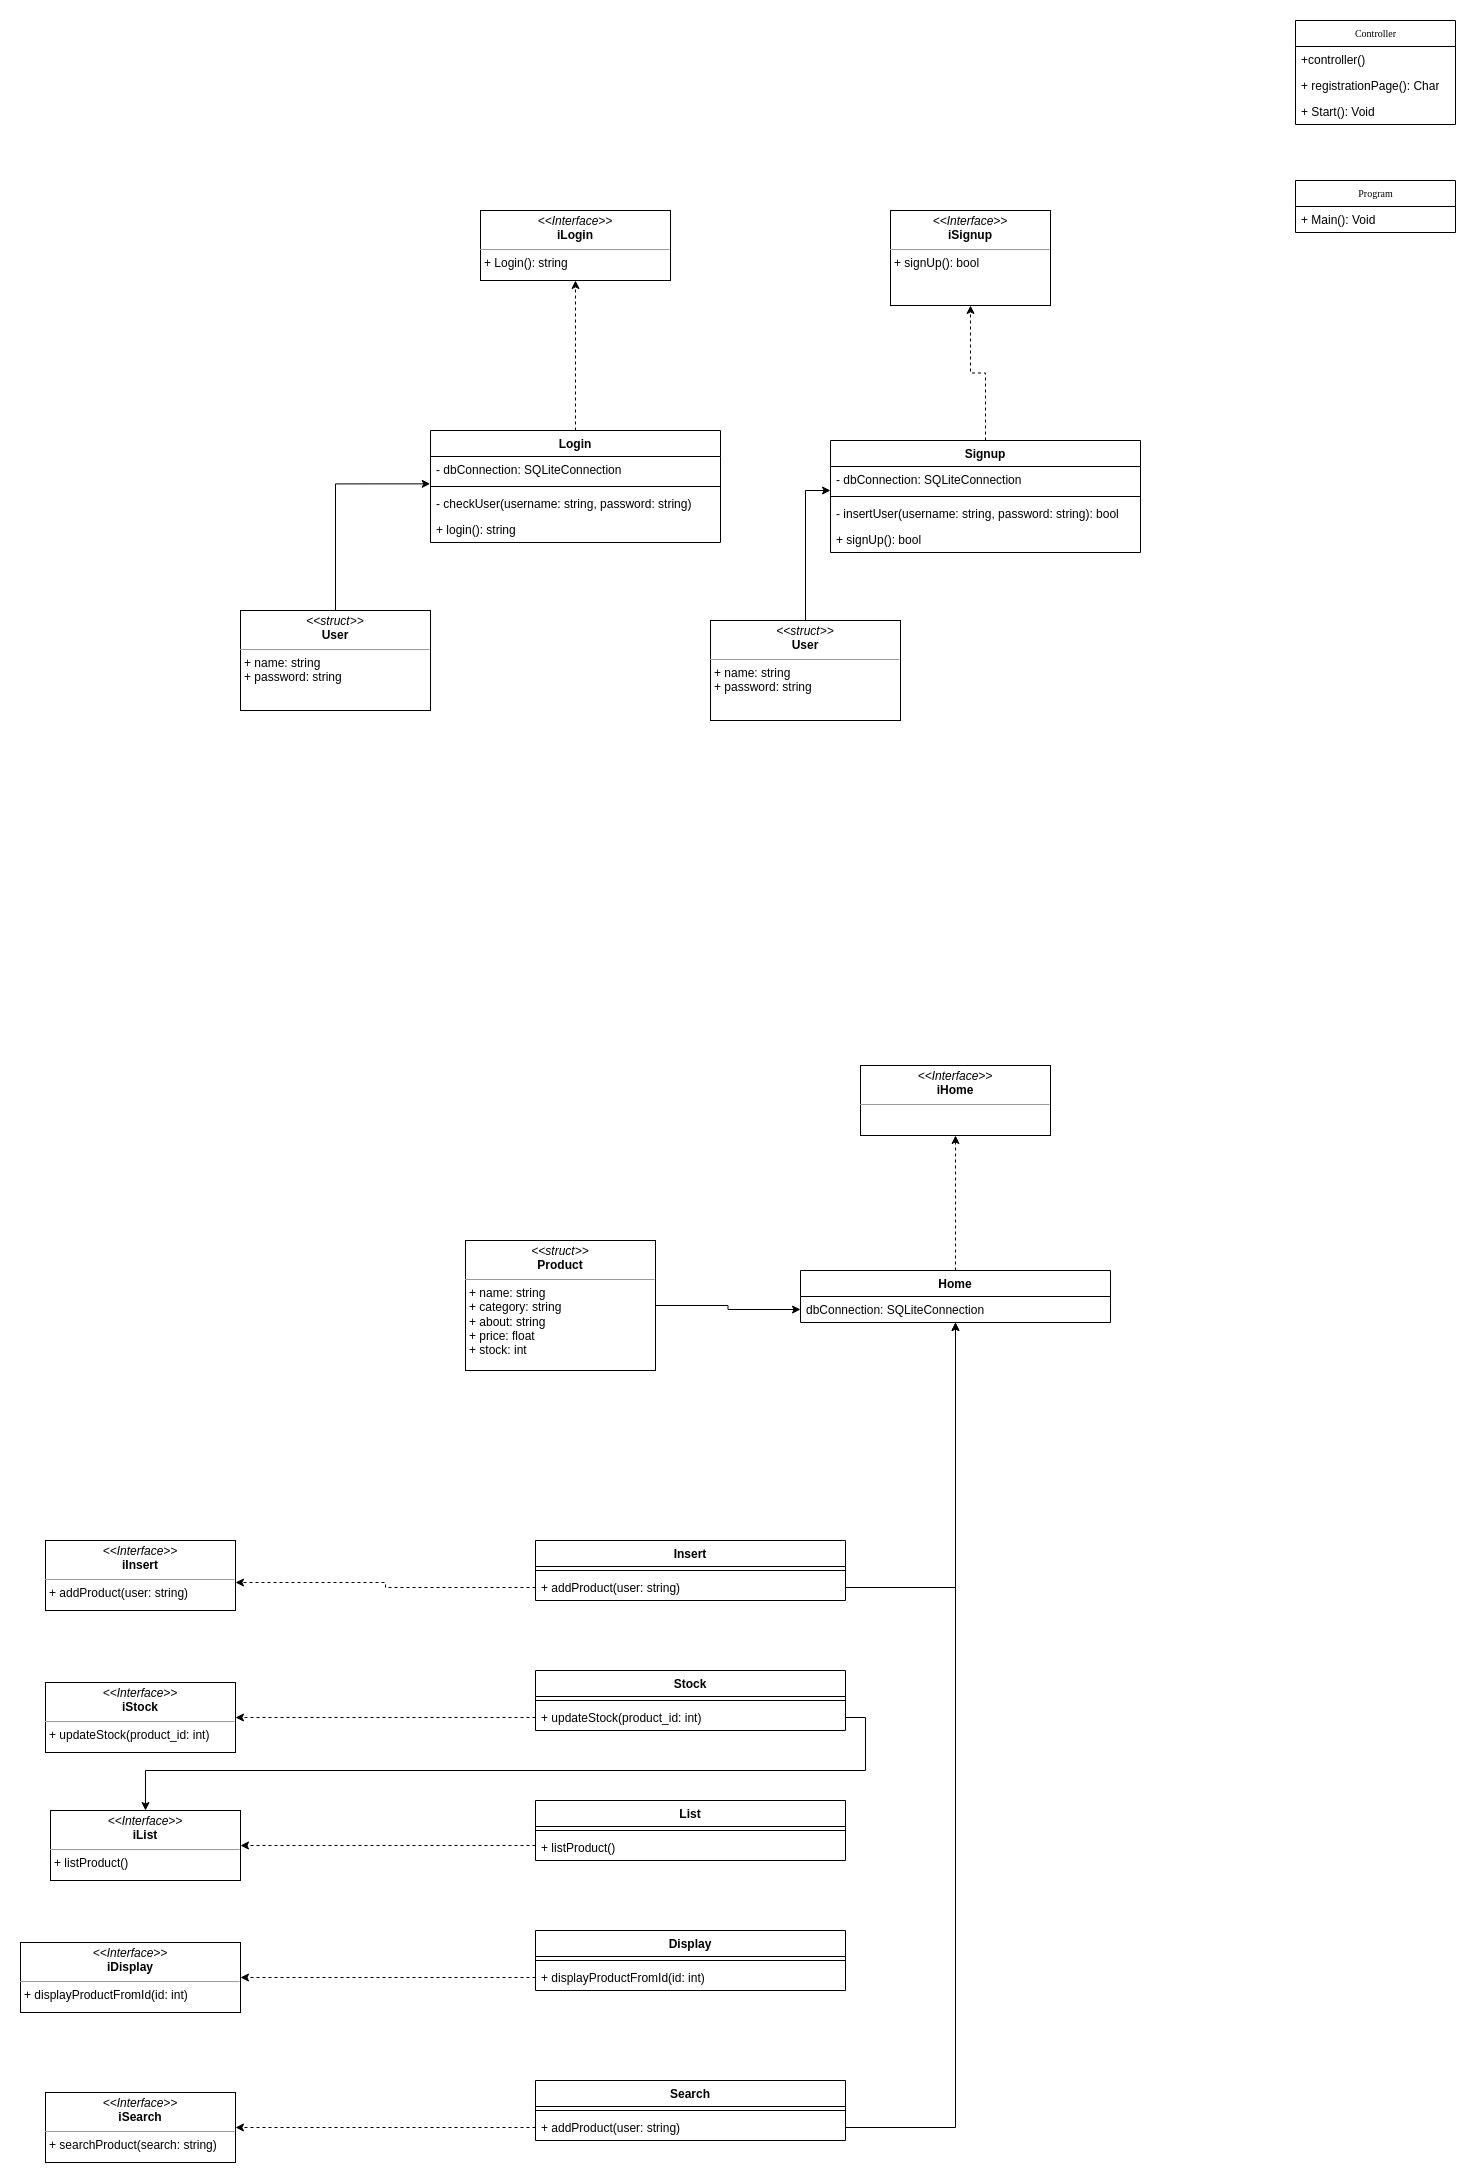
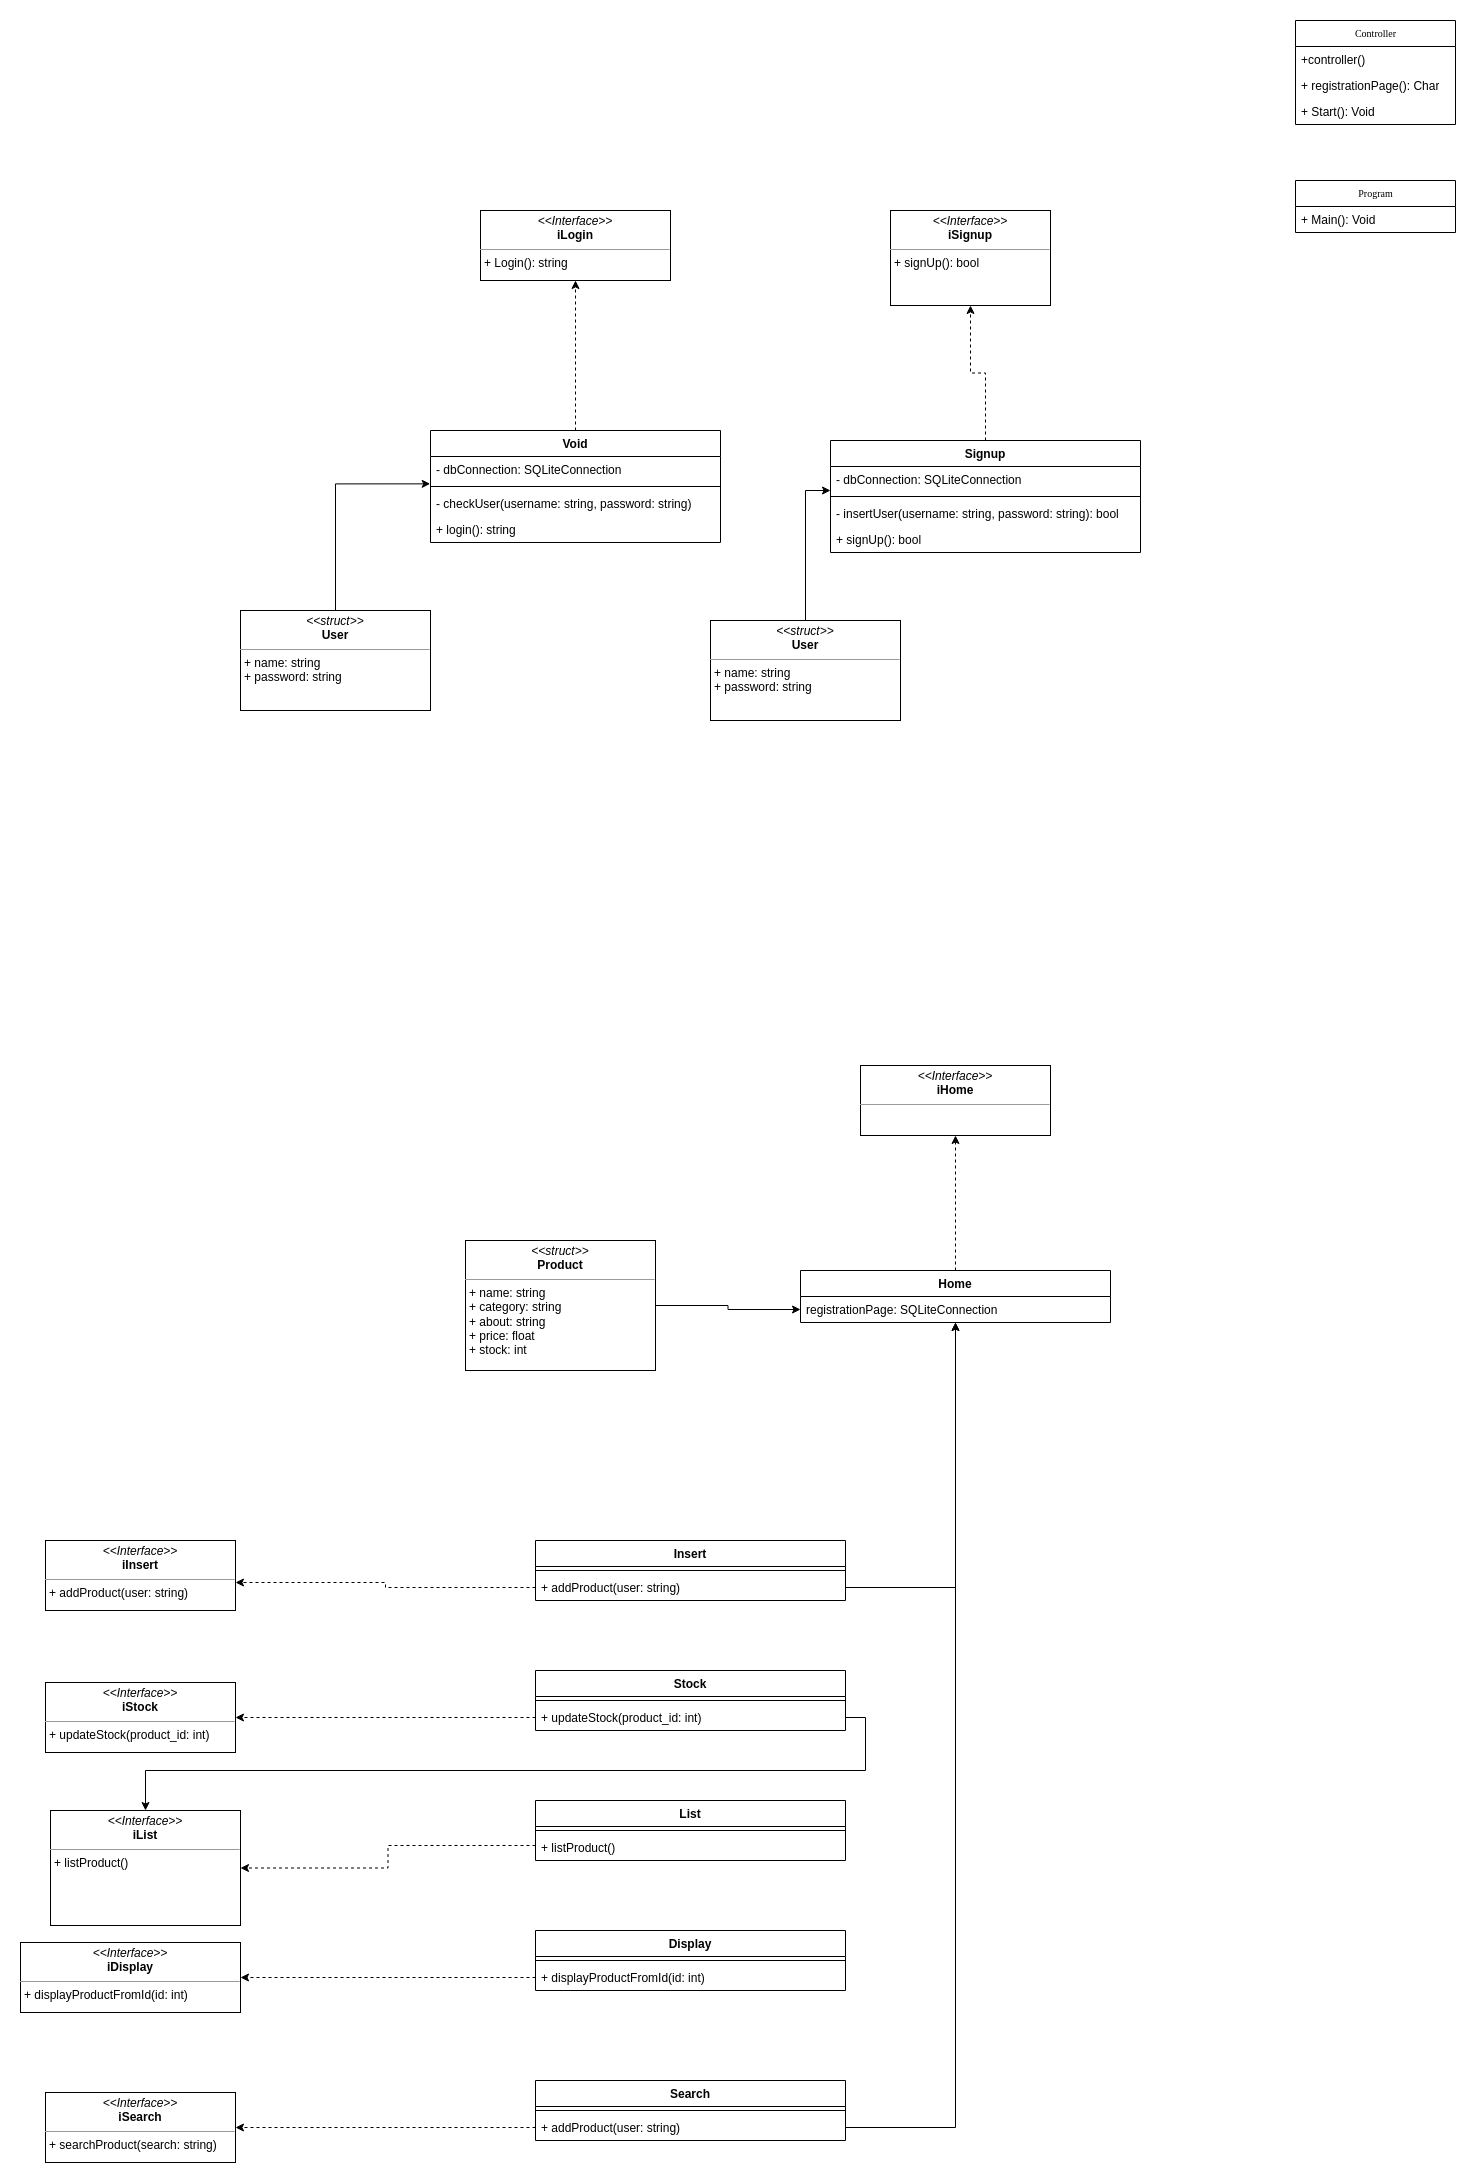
(575, 444) -> (575, 444)
(899, 1310) -> (911, 1310)
(146, 1846) -> (146, 1868)
